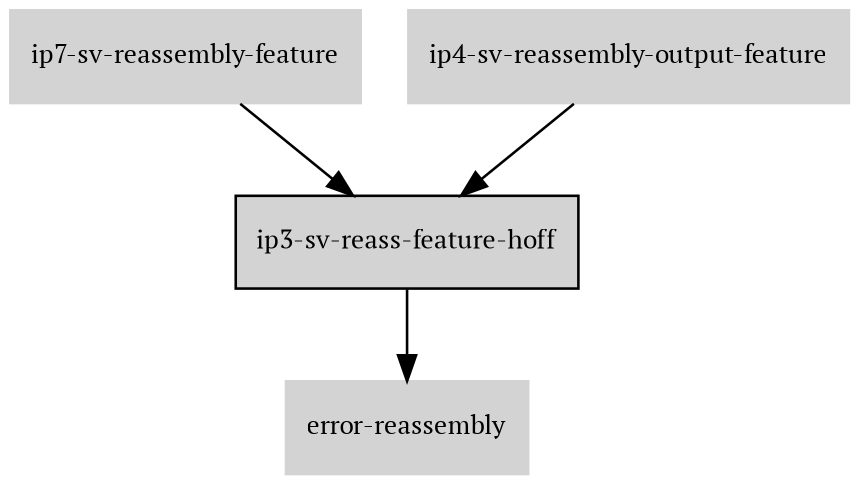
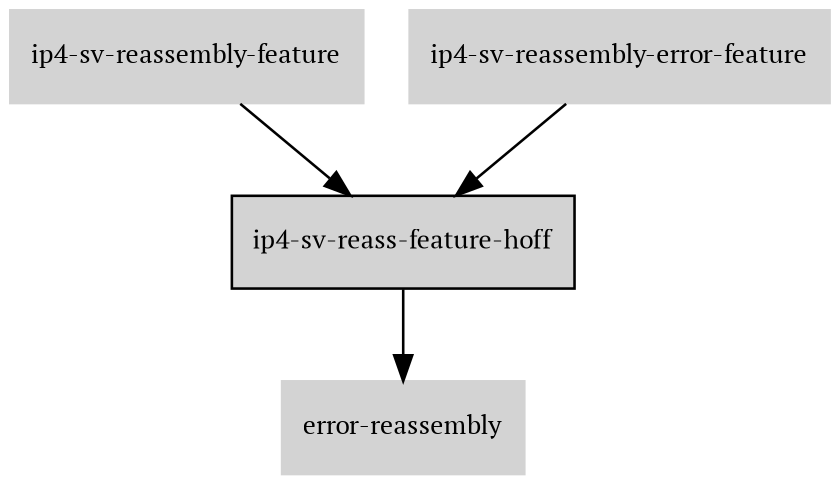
(186, 57) -> (187, 57)
(629, 57) -> (620, 57)
(407, 242) -> (403, 242)
